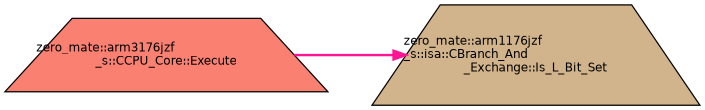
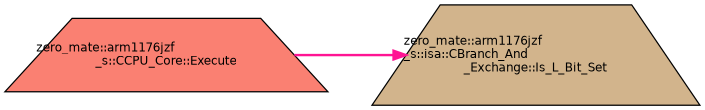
(166, 55) -> (166, 55)
